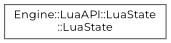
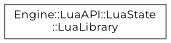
(85, 22) -> (85, 22)
